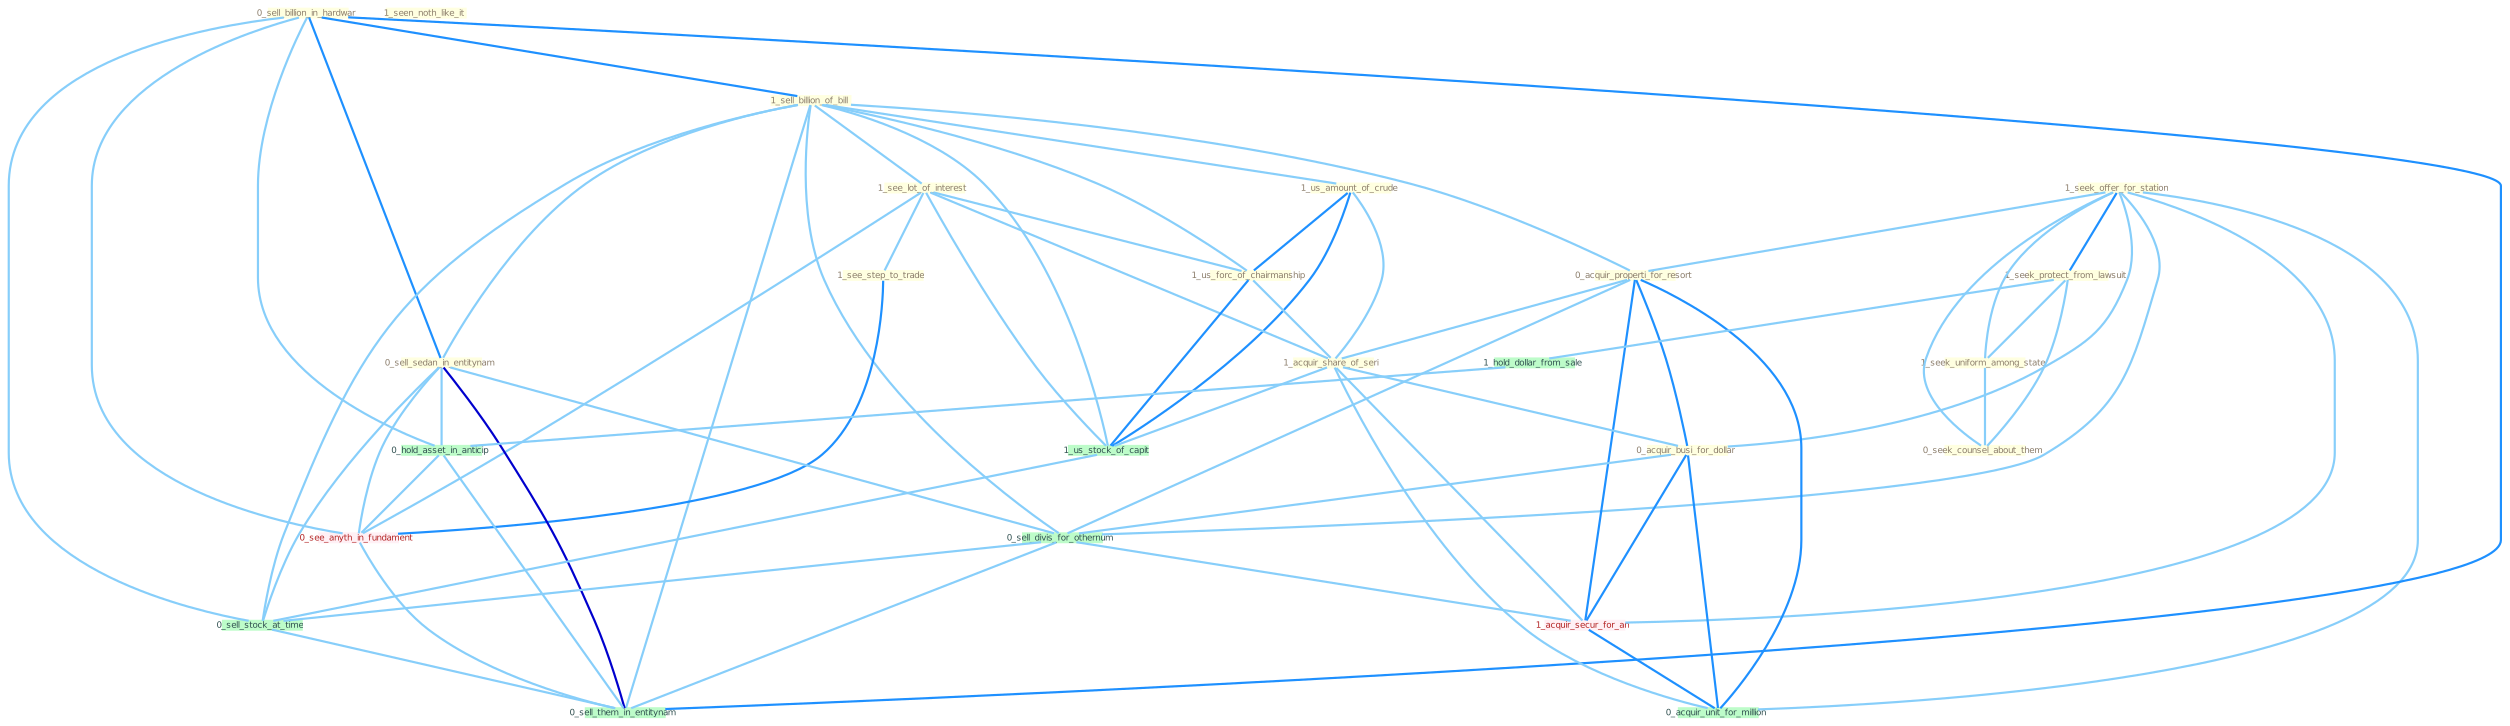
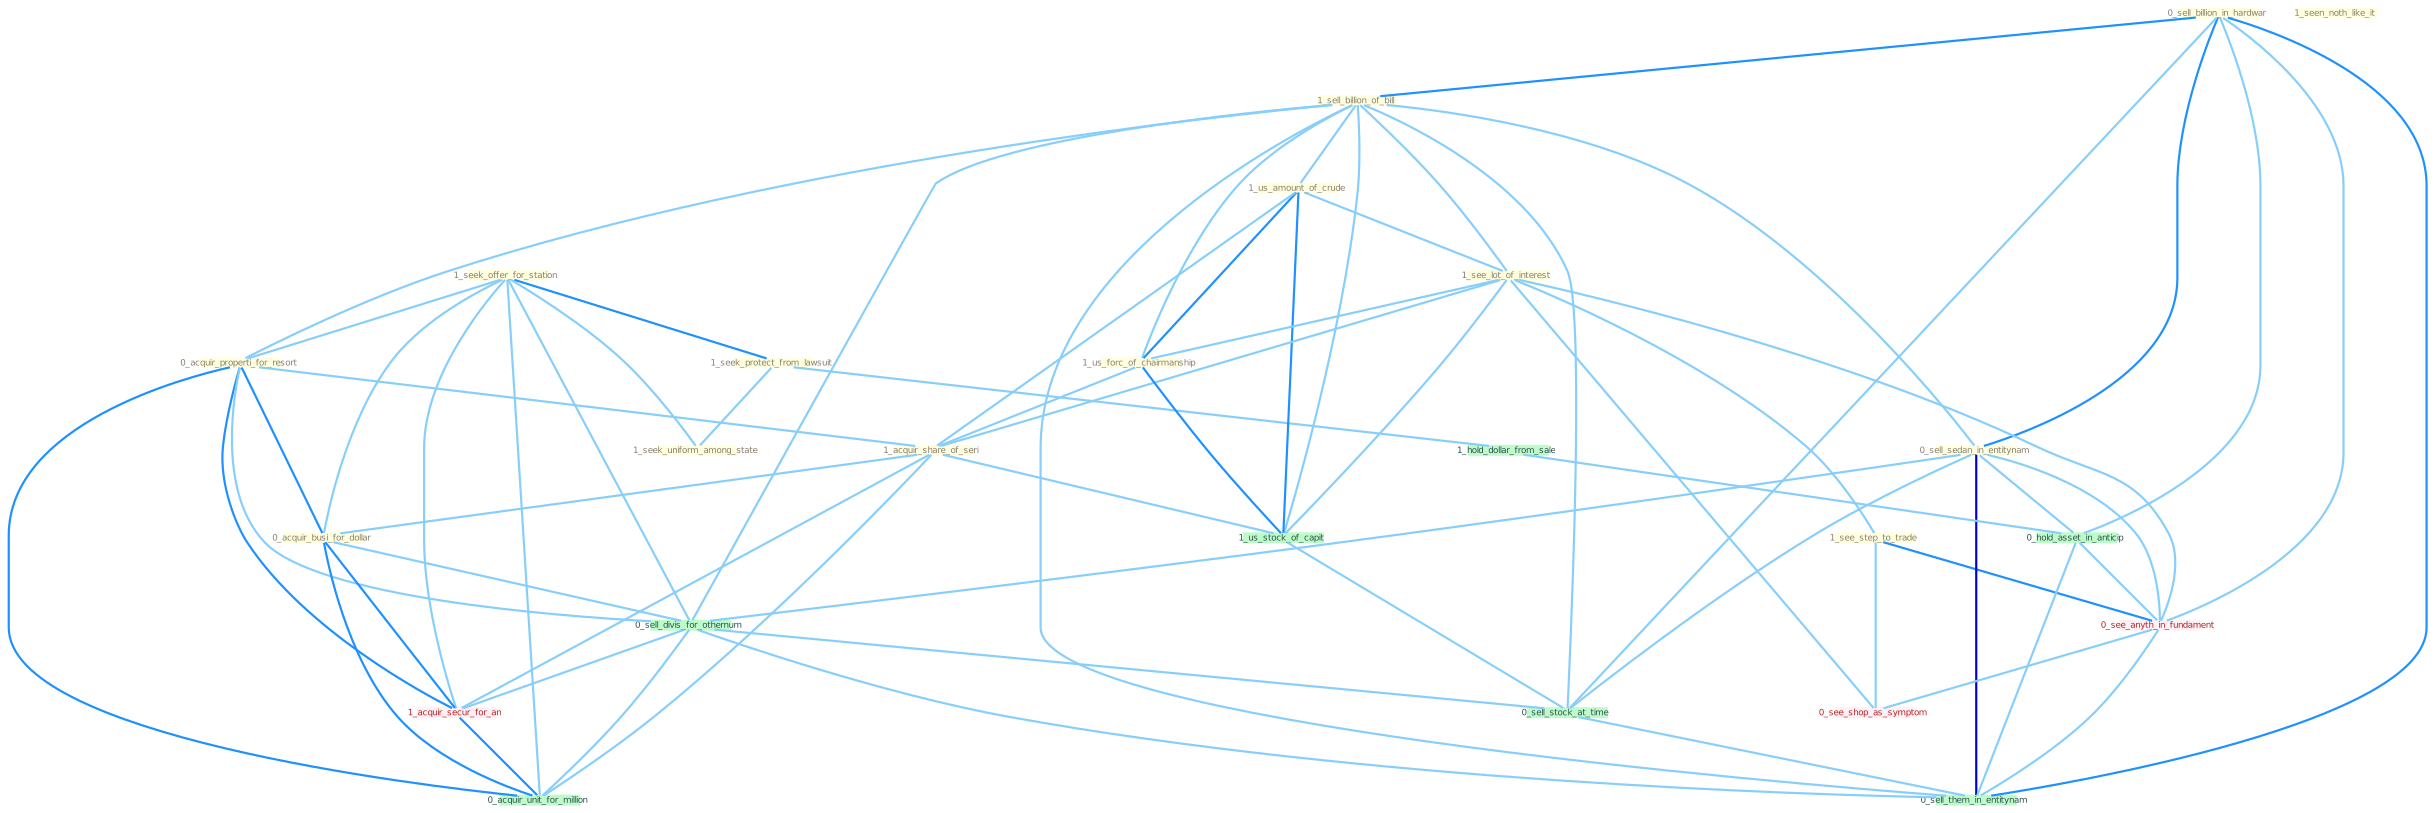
none -> (1404, 232)
(1985, 450) -> none
none -> (1876, 713)
none -> (621, 717)
